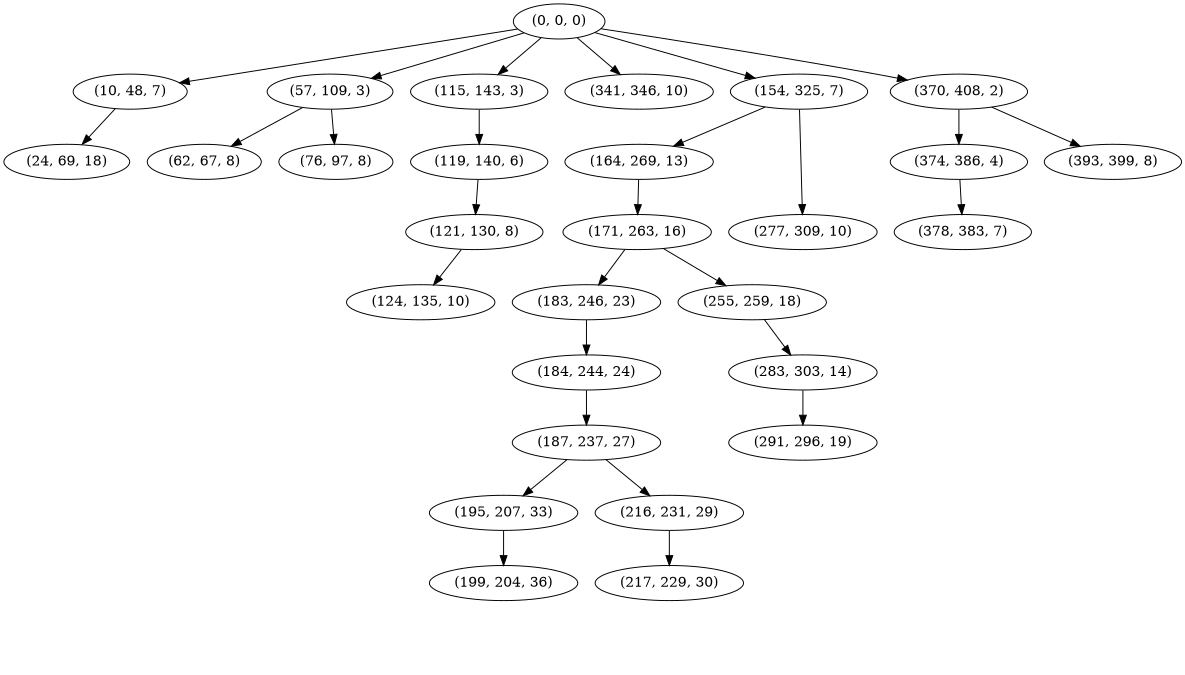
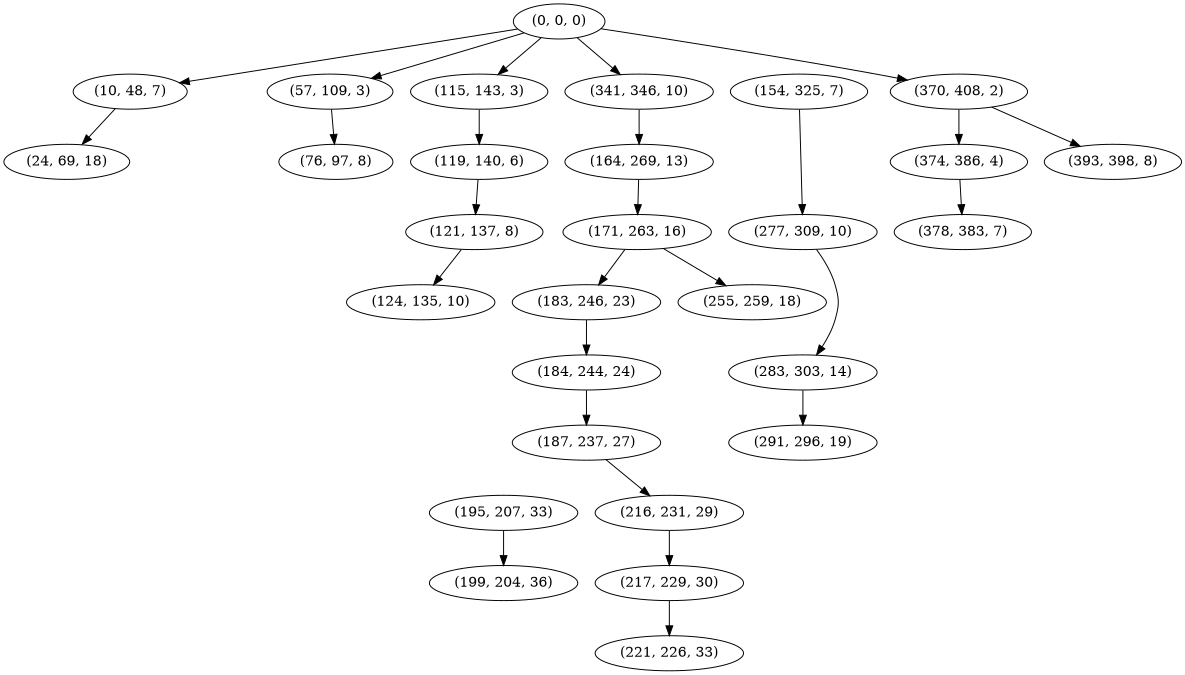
(670, 54) -> none
(724, 125) -> (639, 122)
(204, 162) -> none
(1113, 162) -> (1113, 162)
(474, 232) -> (474, 232)
(775, 333) -> (838, 297)
(549, 475) -> none
none -> (669, 653)
